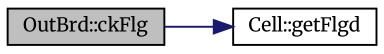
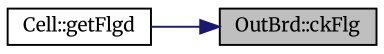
(189, 27) -> (176, 27)
